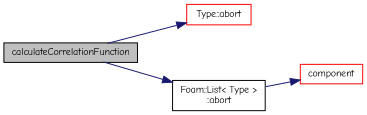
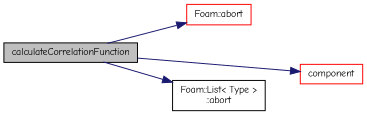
(219, 15) -> (219, 15)
(278, 84) -> (214, 64)
